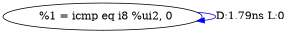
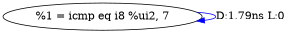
(103, 17) -> (103, 17)
